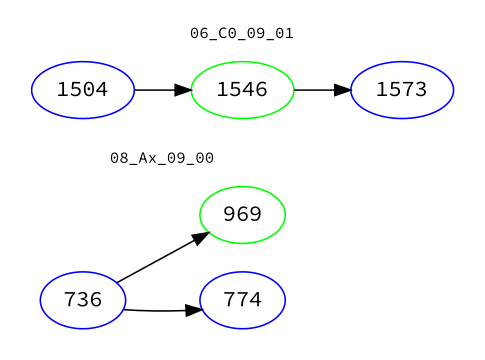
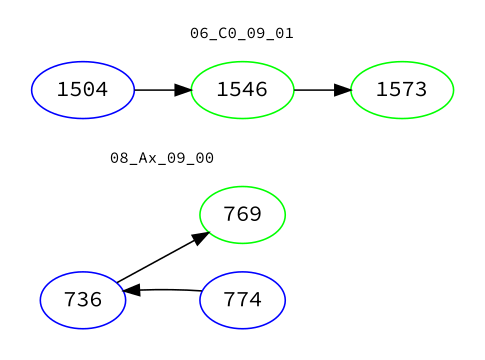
(402, 90) -> (402, 90)
(243, 215) -> (243, 215)
(155, 311) -> (171, 290)
